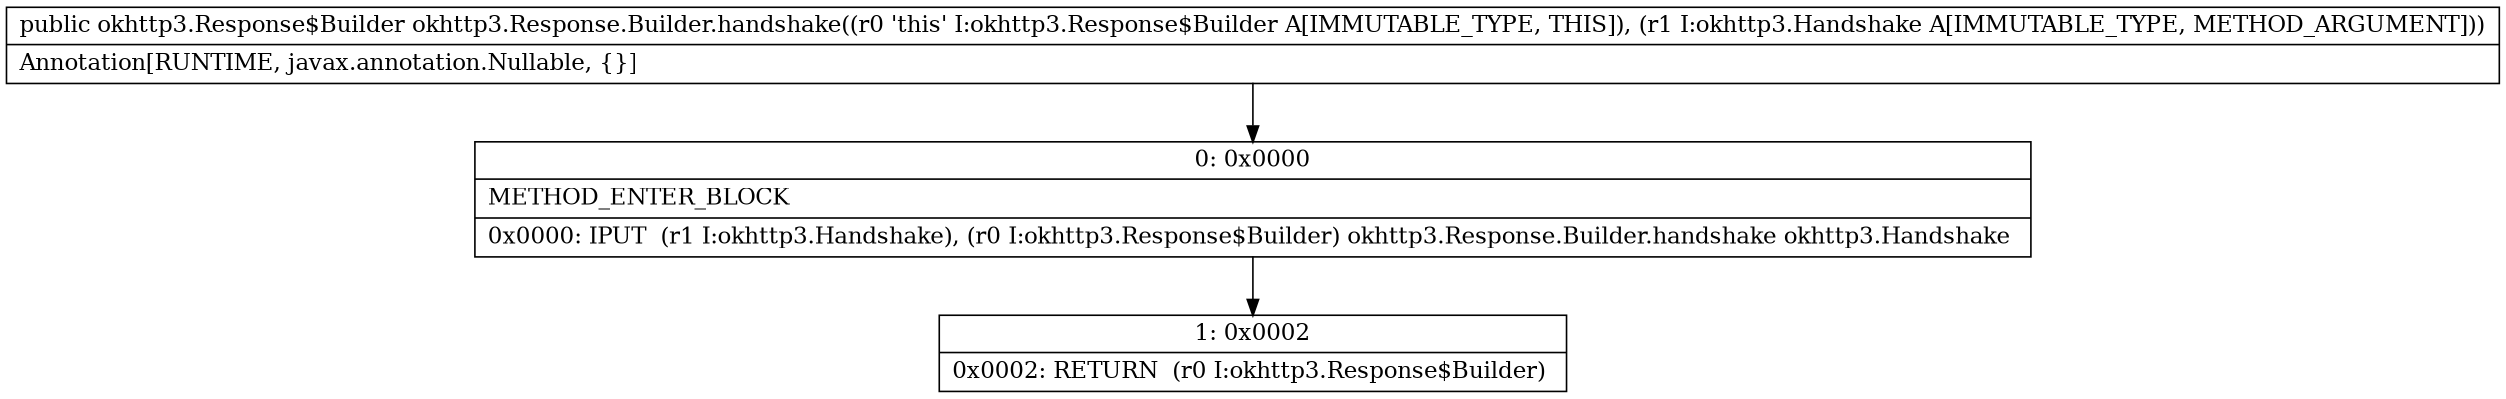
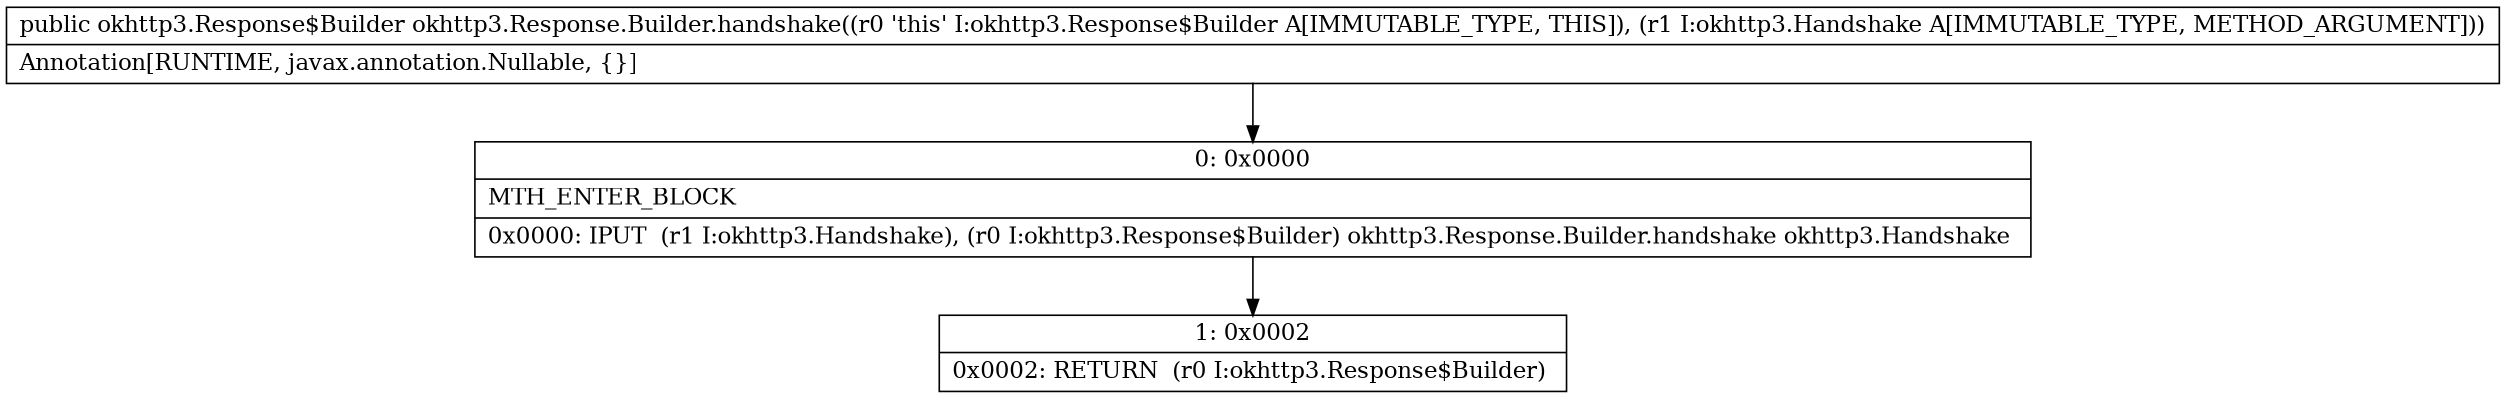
(639, 198) -> (613, 198)
